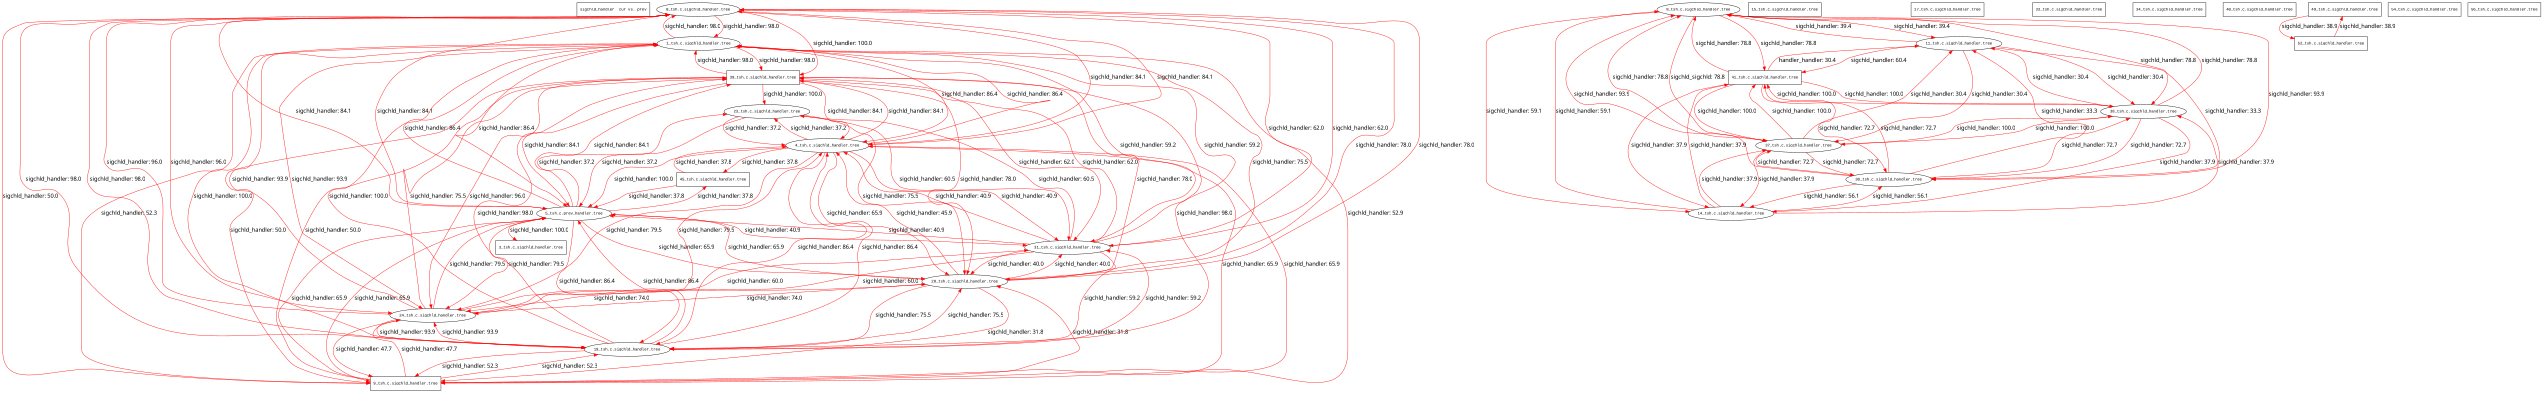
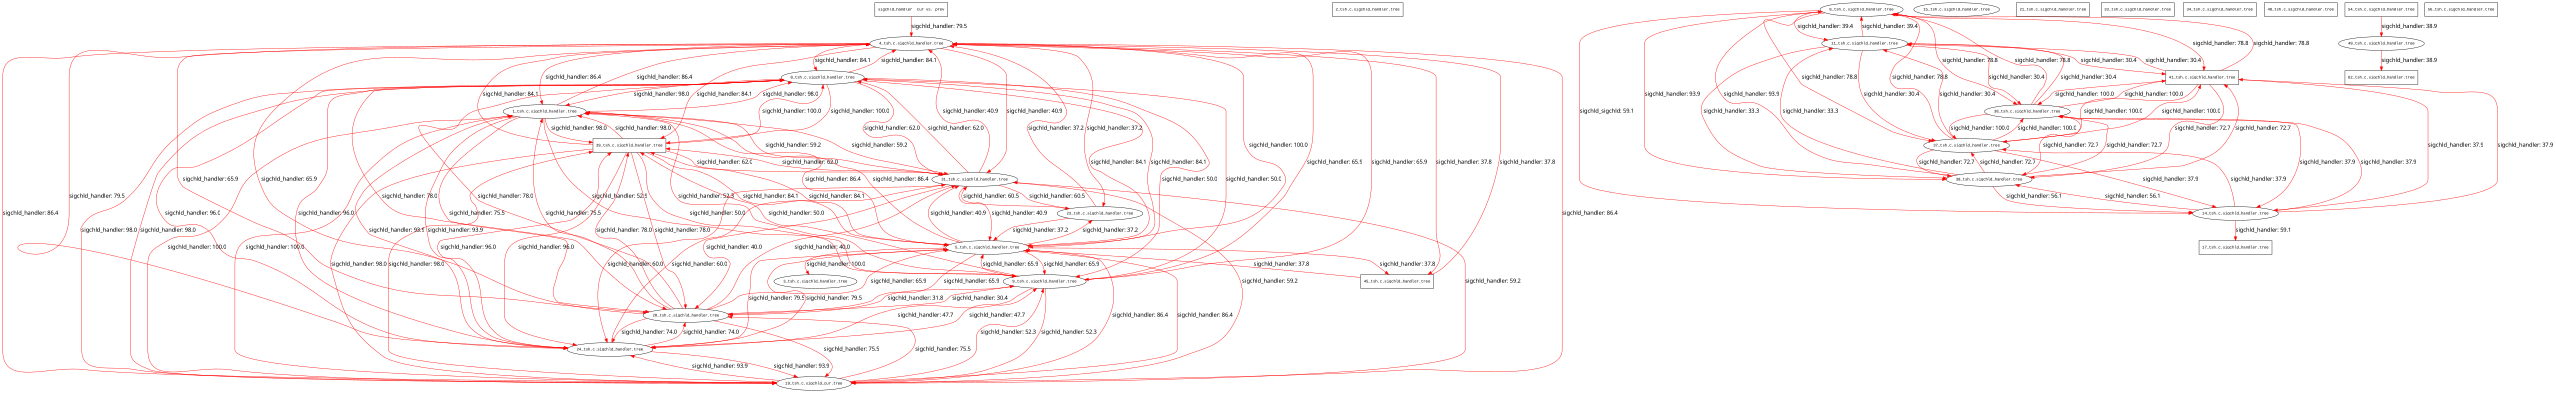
none -> (1368, 10)
(1785, 10) -> (1957, 10)
none -> (2053, 10)
(2345, 10) -> (2381, 44)
(2338, 28) -> (2381, 25)
(1807, 61) -> (2173, 61)
(1879, 61) -> (2109, 61)
(1698, 78) -> (1830, 78)
(763, 93) -> (759, 129)
none -> (1180, 99)
(1514, 112) -> (1607, 112)
(1556, 129) -> (2236, 229)
(438, 197) -> (468, 247)
(864, 200) -> (567, 248)
(574, 214) -> (987, 247)
(924, 214) -> (289, 180)
(531, 247) -> (815, 281)
(687, 285) -> (911, 25)
(1016, 332) -> (980, 298)
(627, 349) -> (814, 383)
(406, 383) -> (1045, 281)
